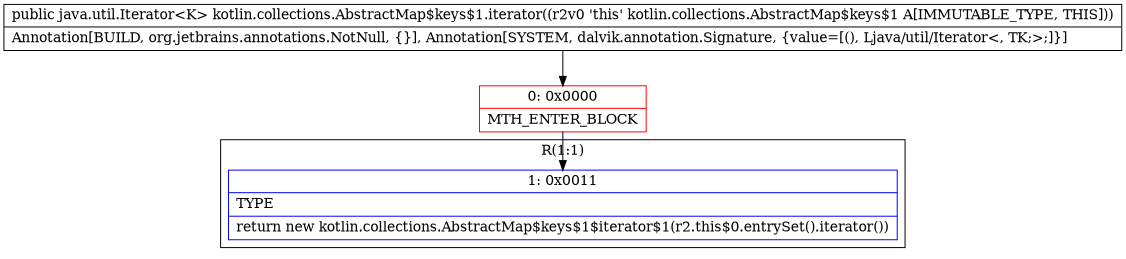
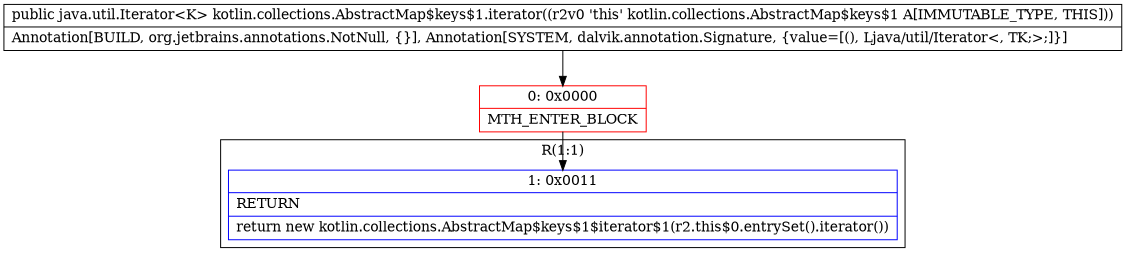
(255, 204) -> (268, 204)
